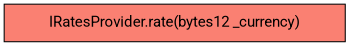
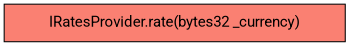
(175, 23) -> (175, 23)
